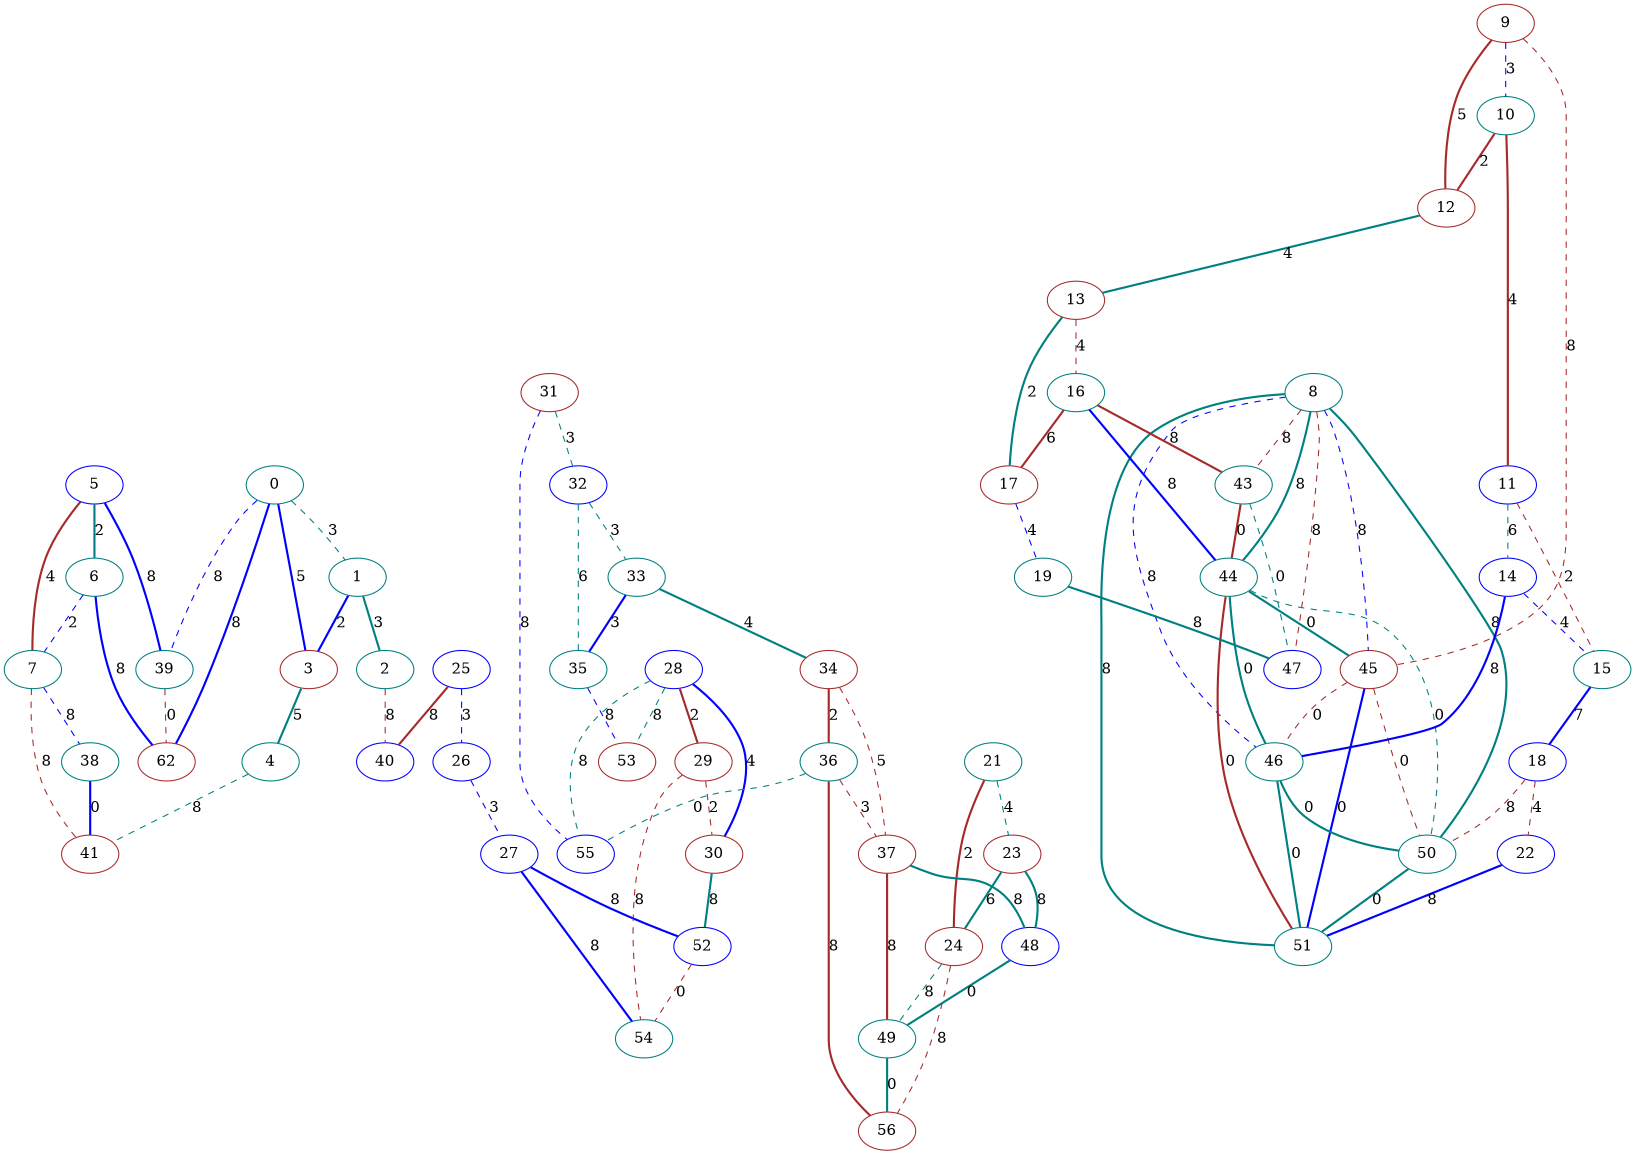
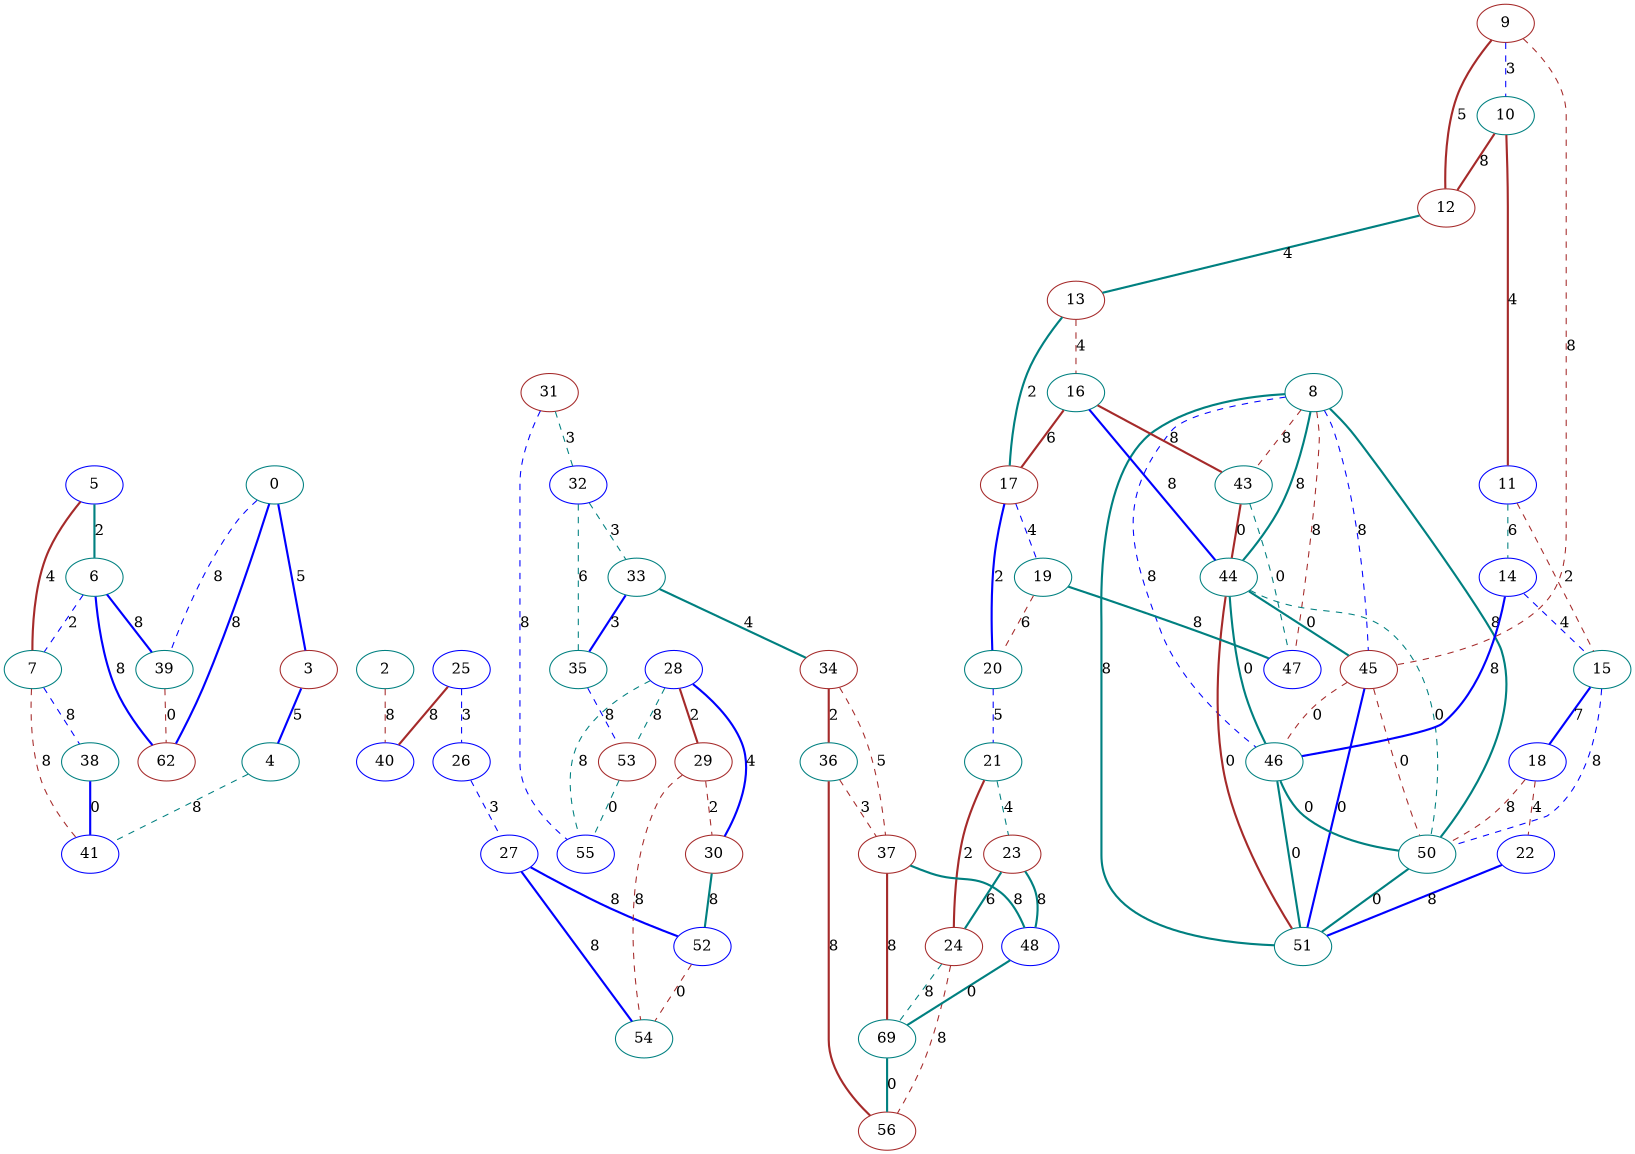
(1484, 162) -> (1484, 162)
(139, 574) -> (129, 623)
(358, 577) -> none
none -> (993, 670)
(290, 716) -> (290, 716)
(698, 799) -> (606, 808)
none -> (1563, 801)
(90, 854) -> (90, 854)
(887, 1039) -> (887, 1039)
